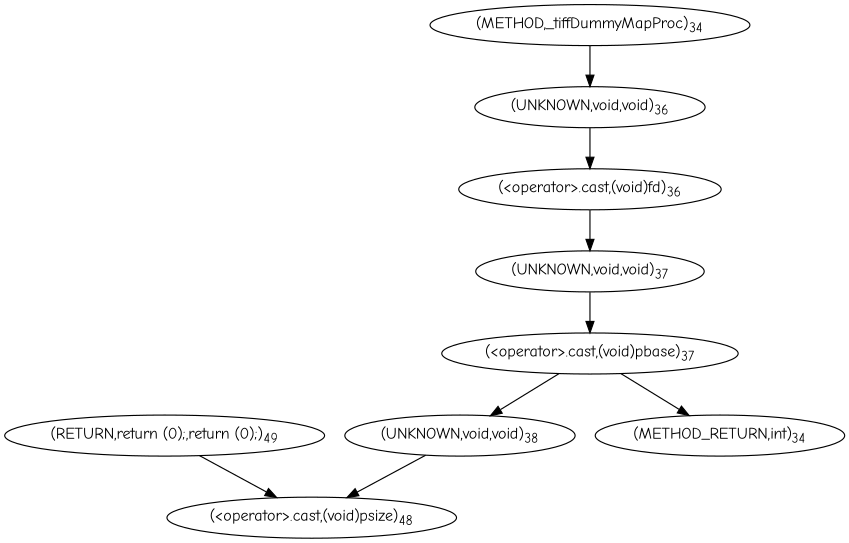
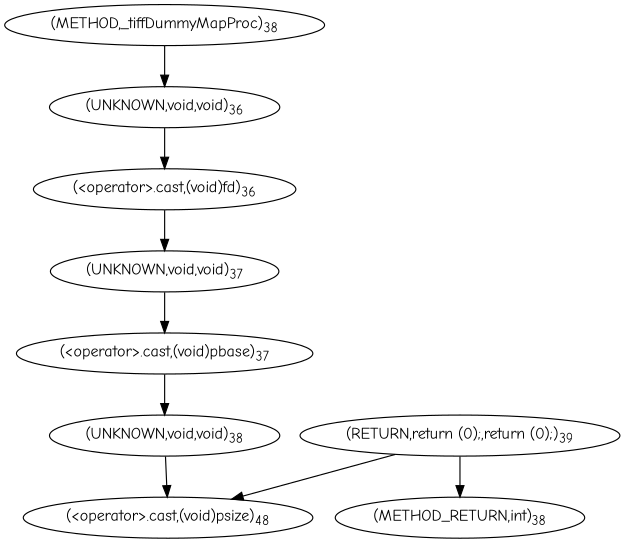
(697, 23) -> (271, 23)
(650, 392) -> (460, 471)
(271, 434) -> (567, 434)
(799, 434) -> (539, 516)
